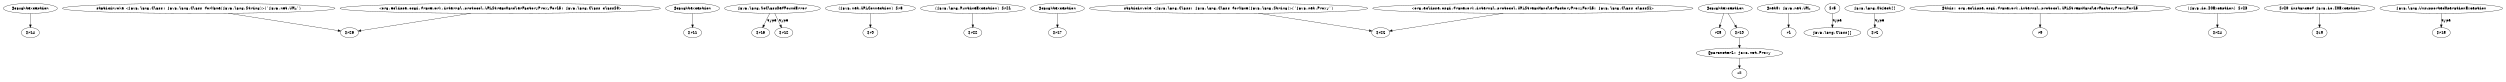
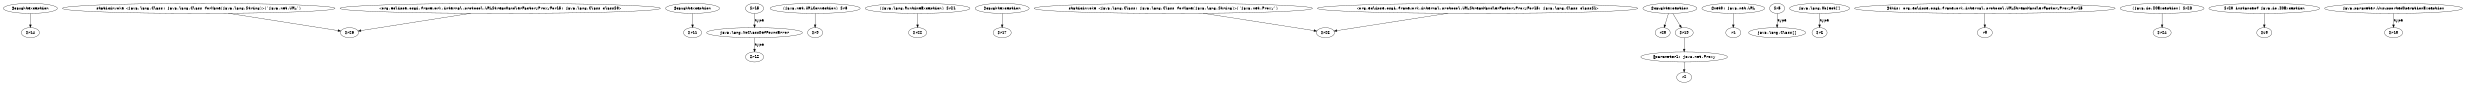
(2441, 8) -> (2394, 8)
(767, 19) -> (755, 19)
